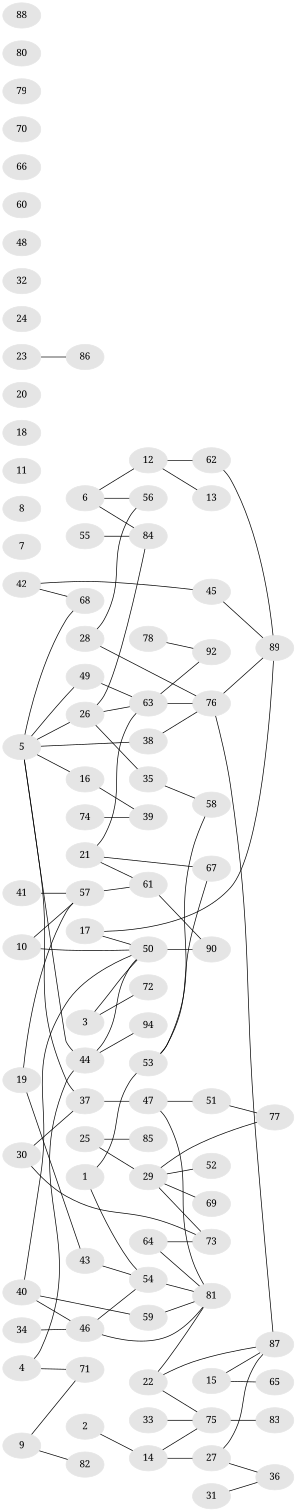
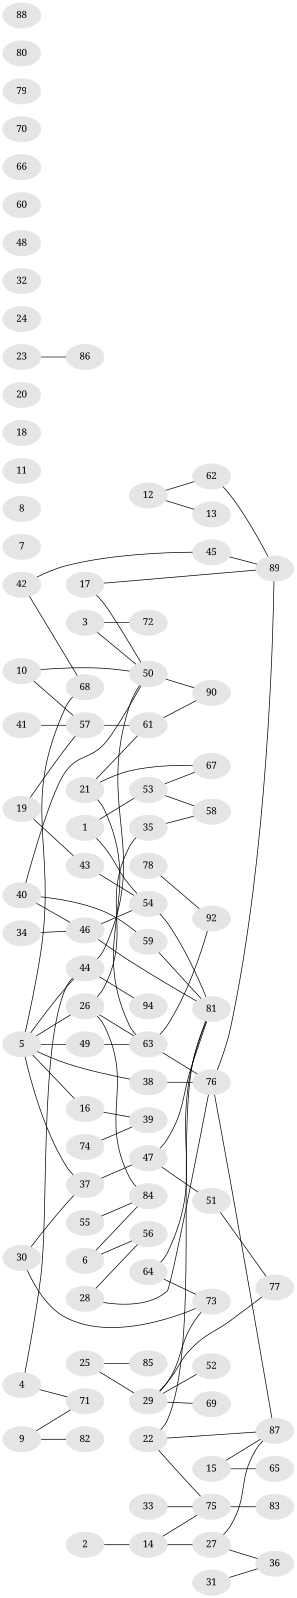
(117, 479) -> none
